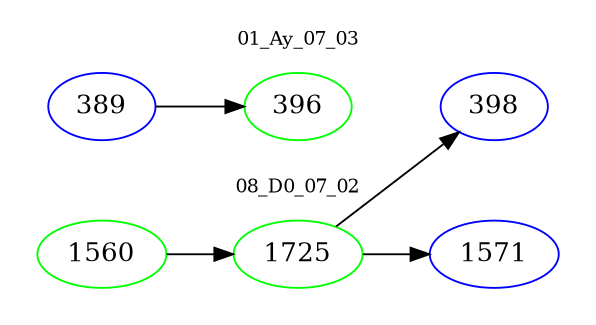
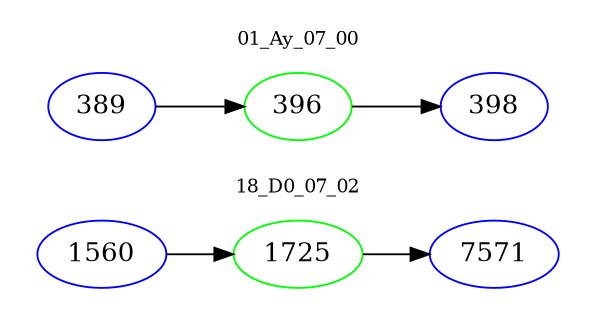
(298, 40) -> (298, 40)
(390, 185) -> (387, 107)
(298, 188) -> (298, 188)
(102, 254) -> (102, 254)
(494, 254) -> (494, 254)
